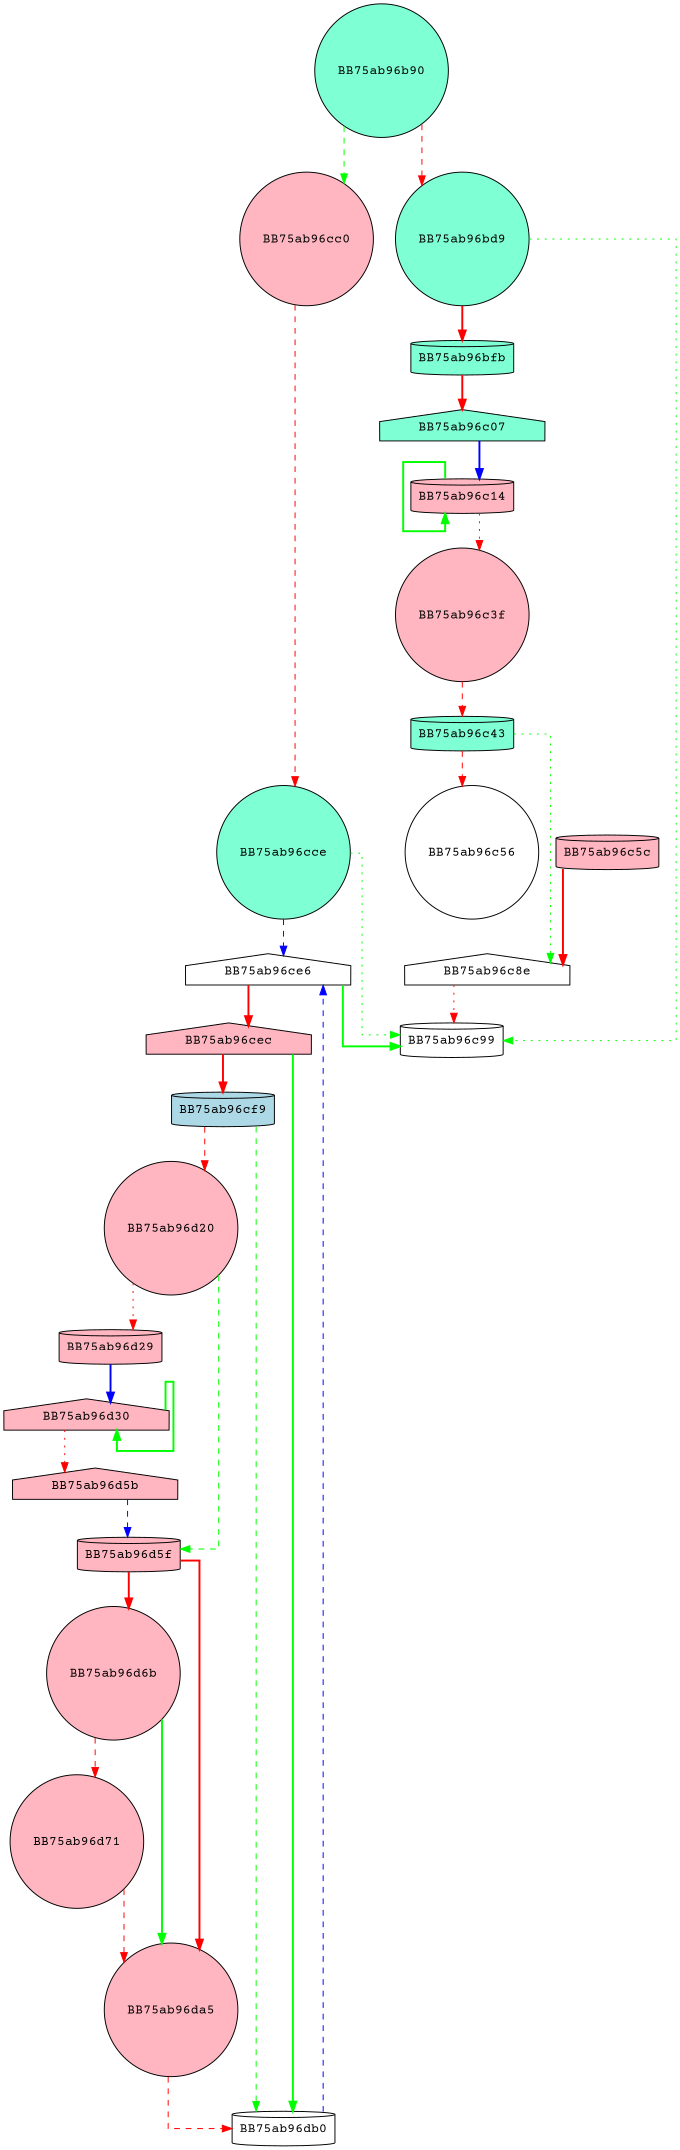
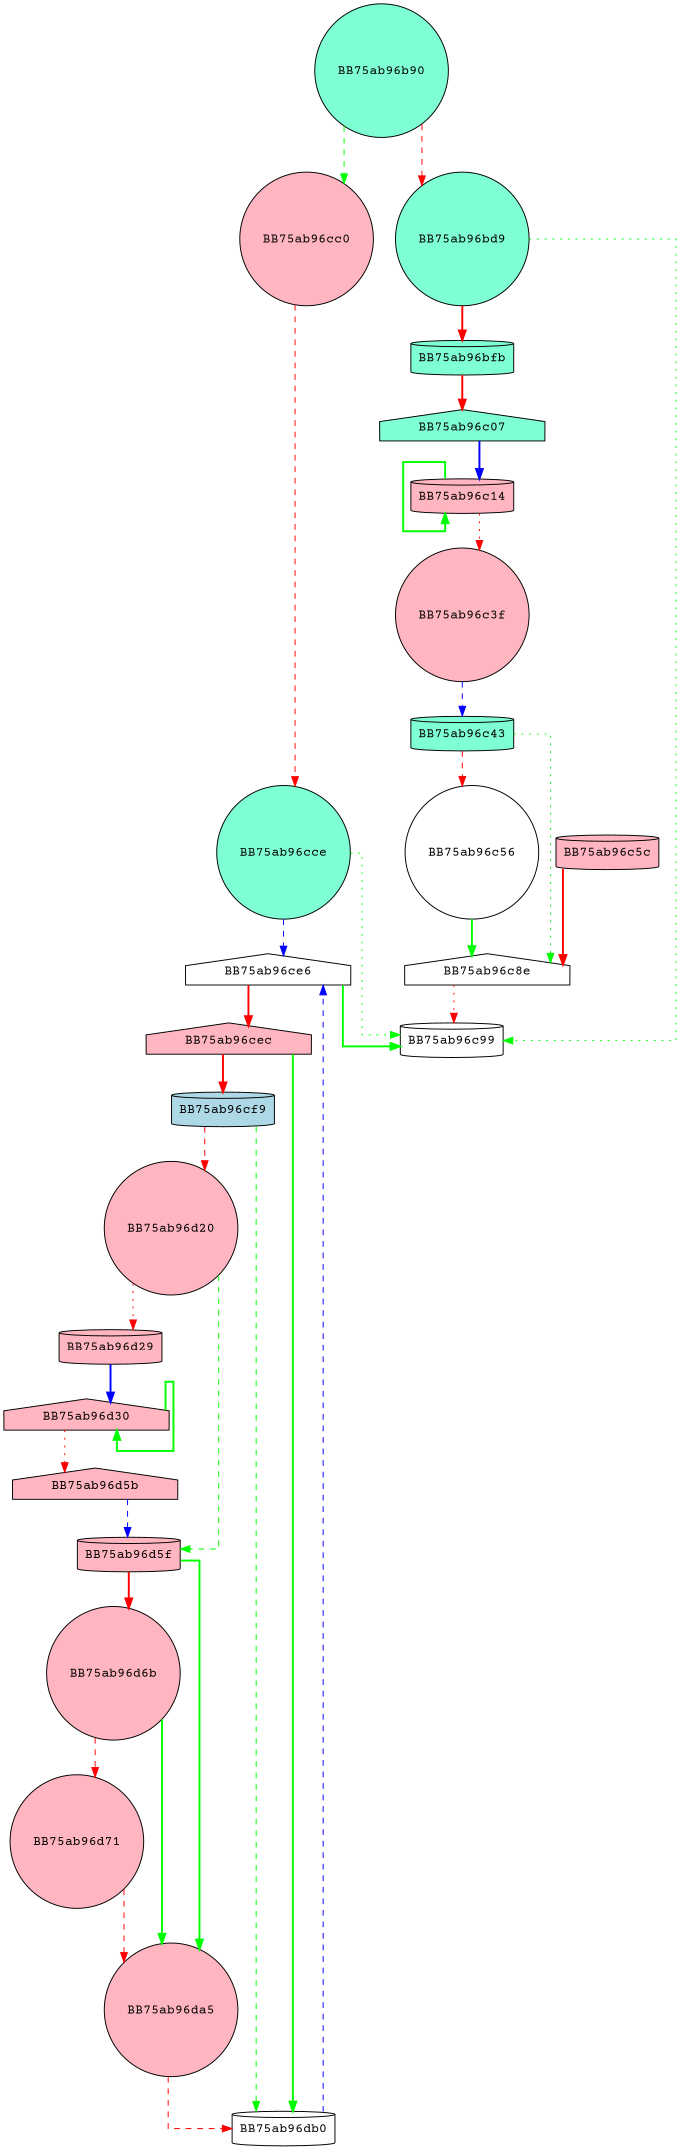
(462, 694) -> (462, 694)
none -> (472, 933)
(199, 1741) -> (199, 1741)
